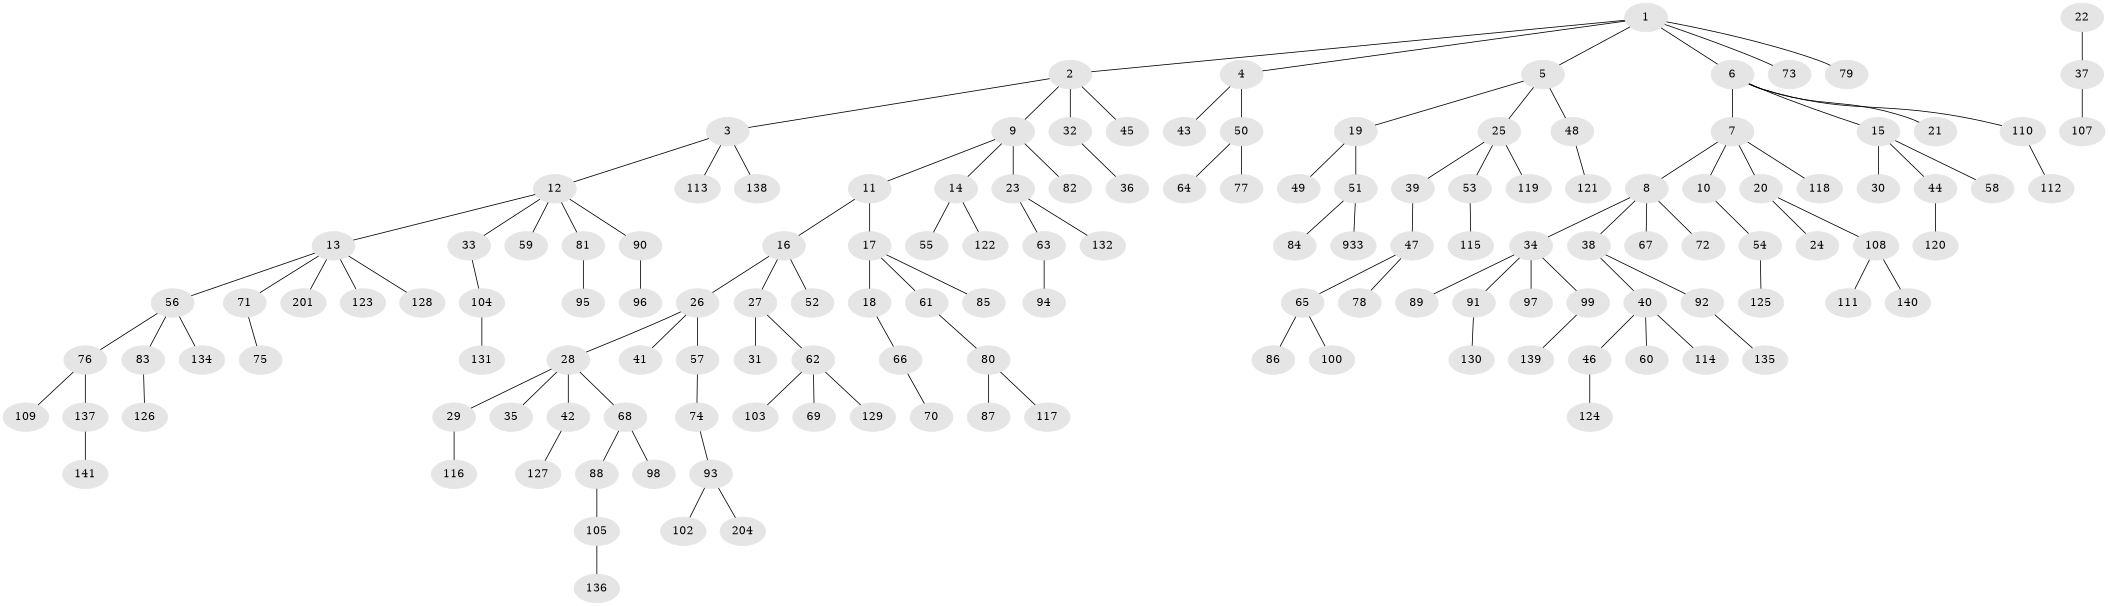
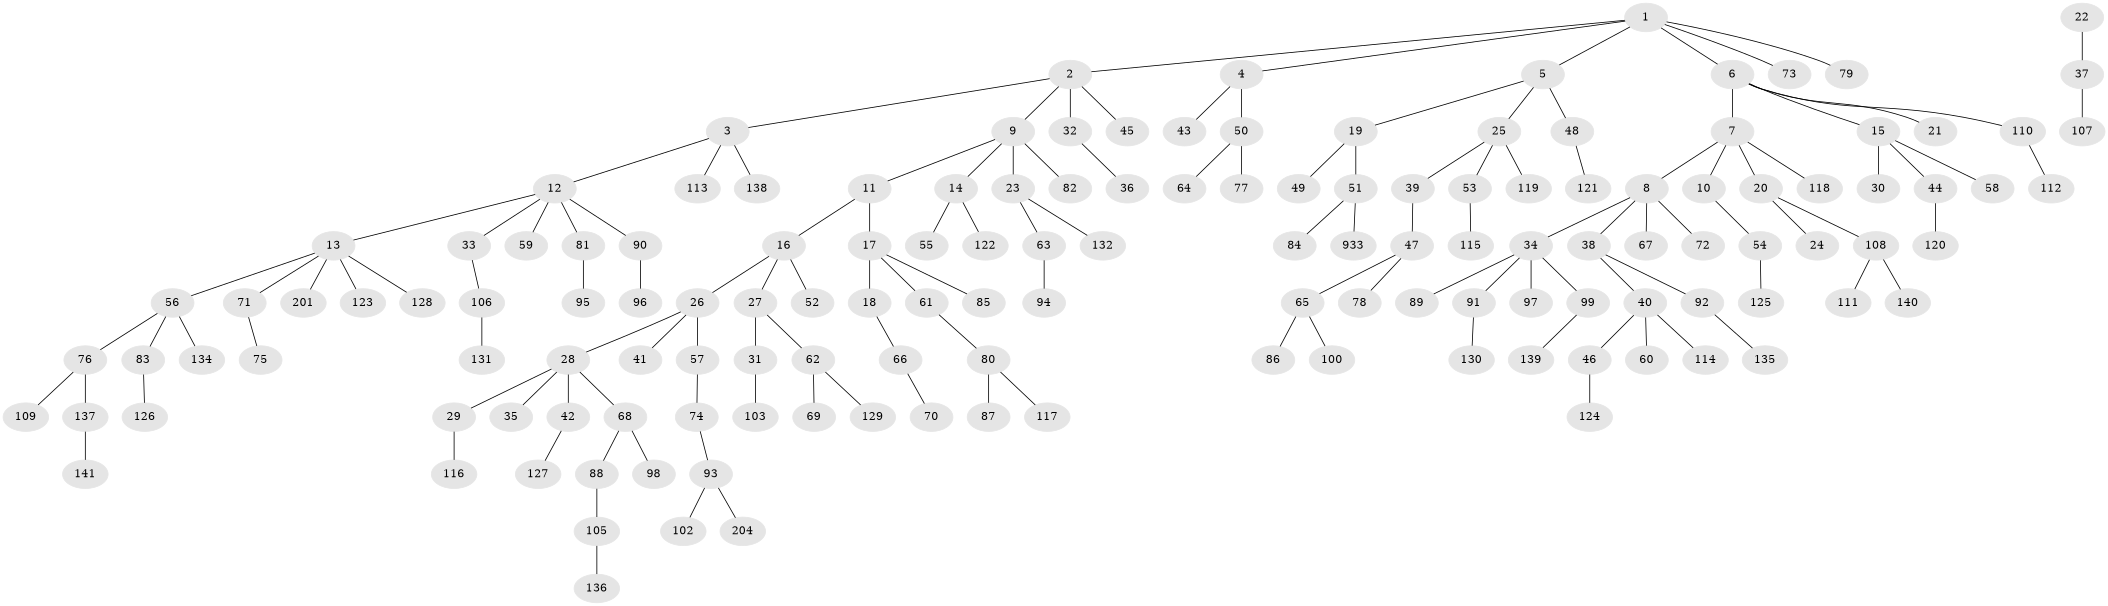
(482, 303) -> (482, 303)
(784, 389) -> (755, 389)
